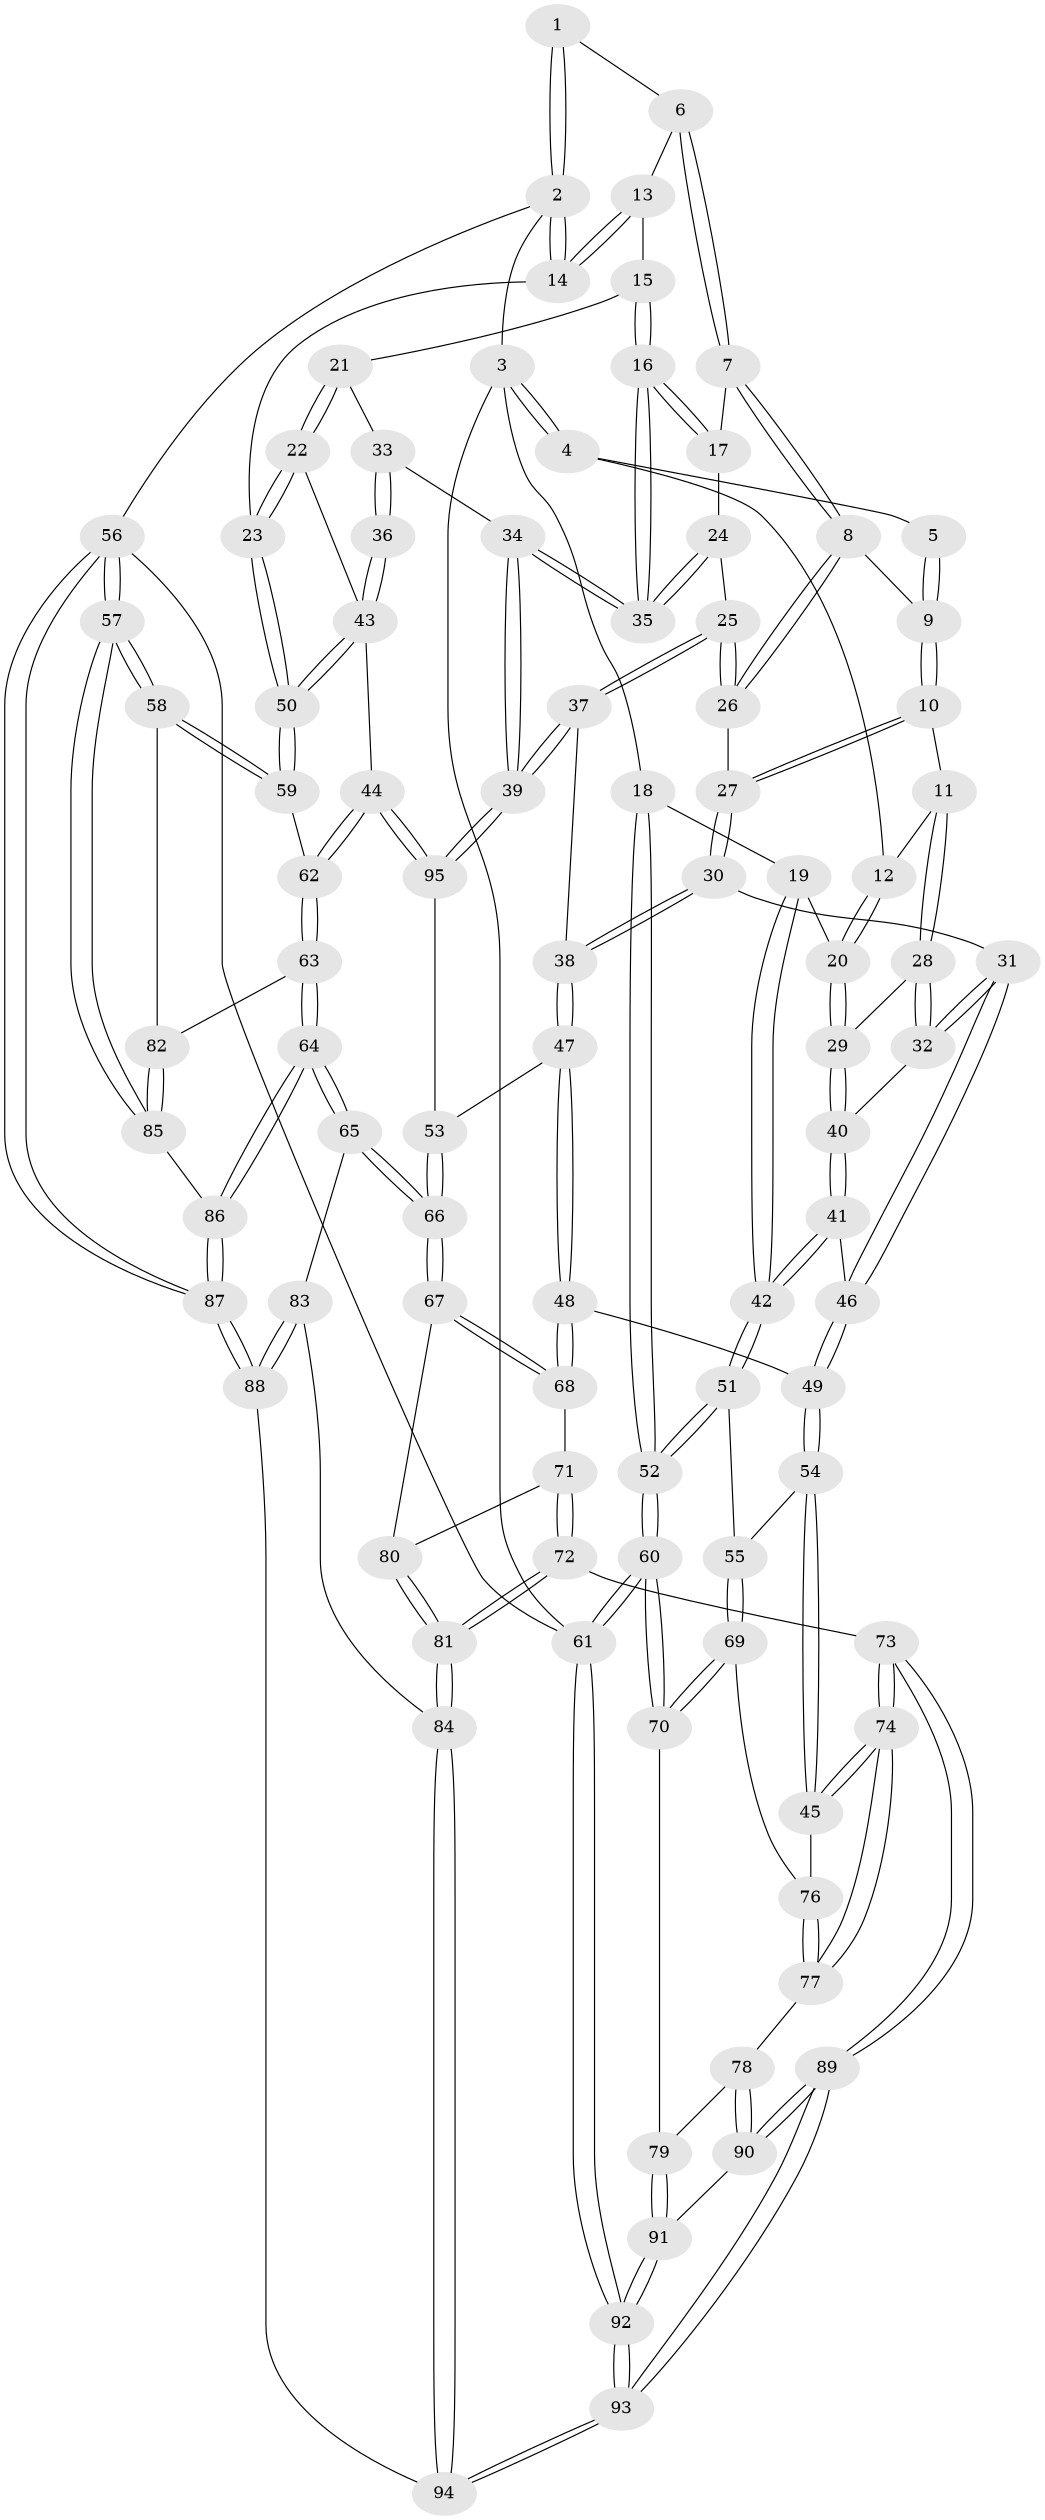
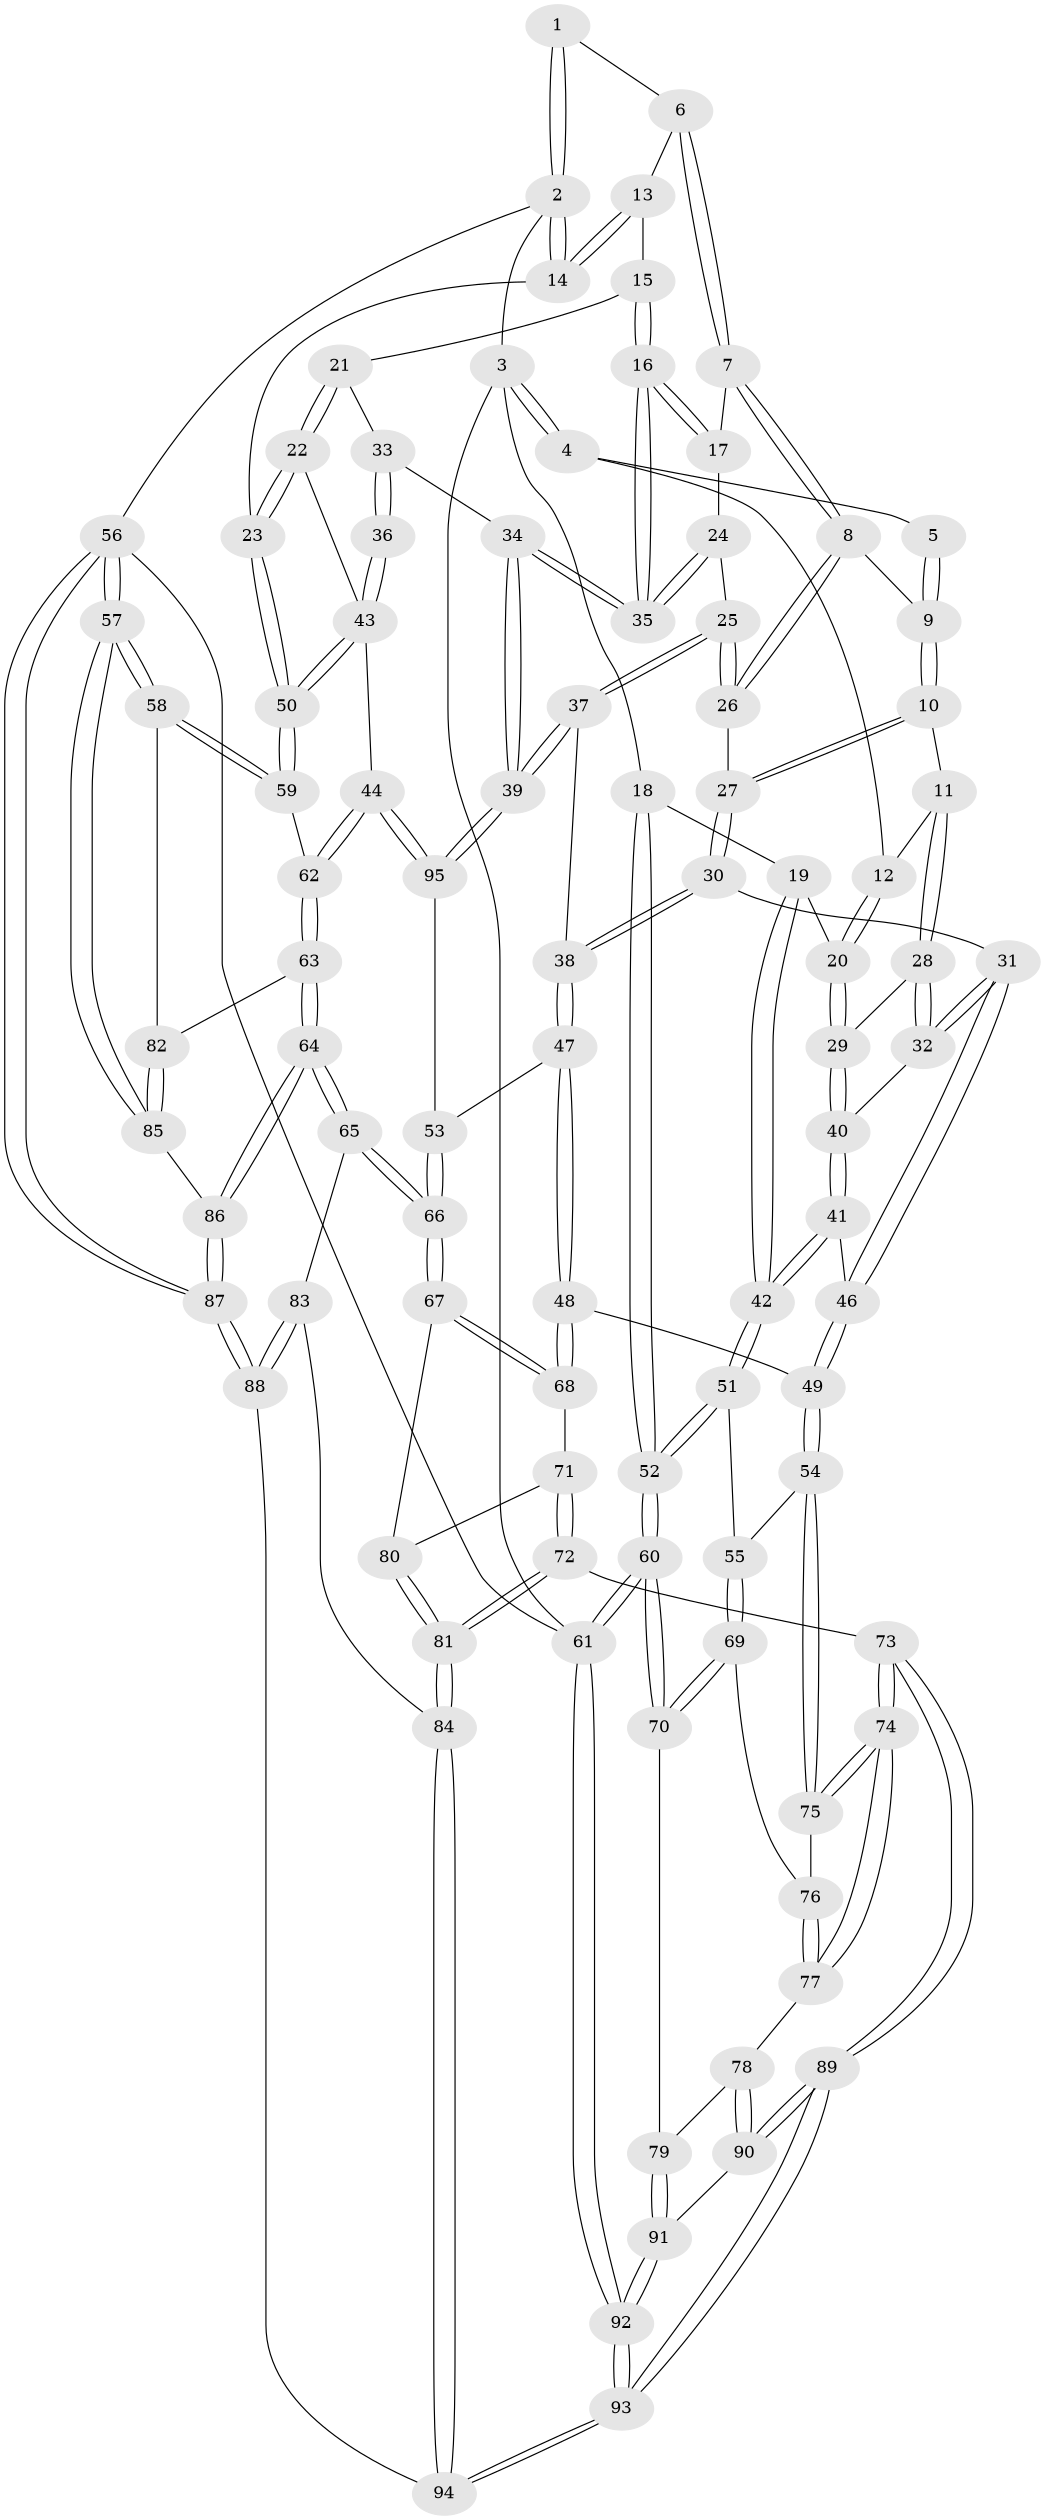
(811, 1813) -> (811, 1813)
